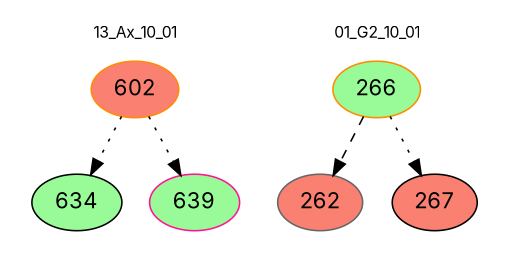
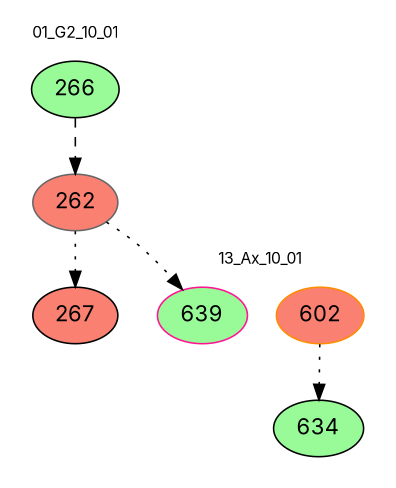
(377, 89) -> (75, 89)
(161, 139) -> (155, 260)
(402, 139) -> (75, 251)
